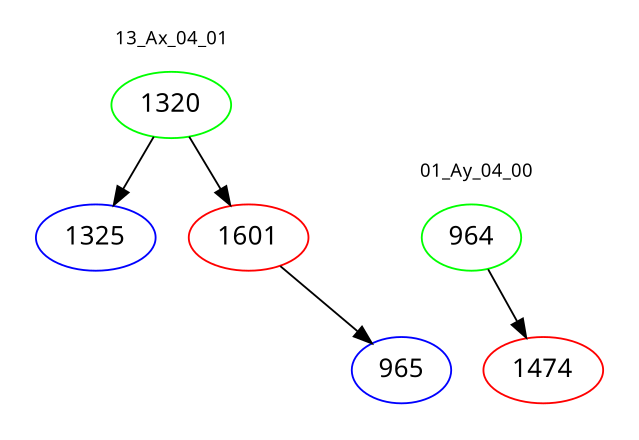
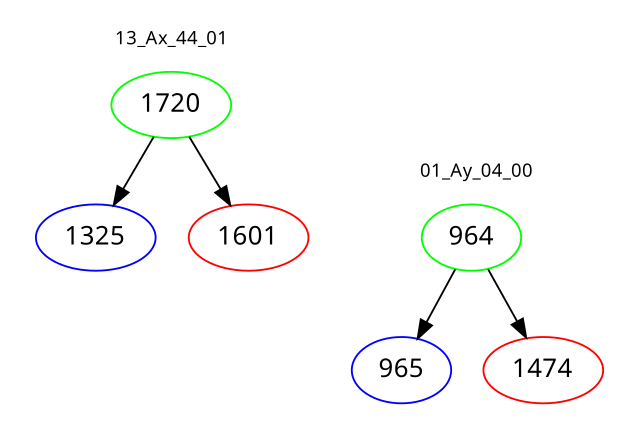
(172, 40) -> (172, 40)
(171, 105) -> (171, 105)
(319, 299) -> (441, 296)
